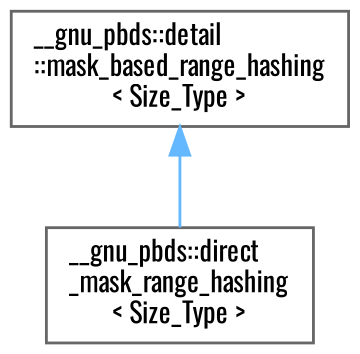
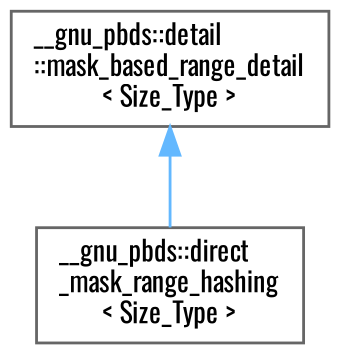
(180, 69) -> (170, 69)
